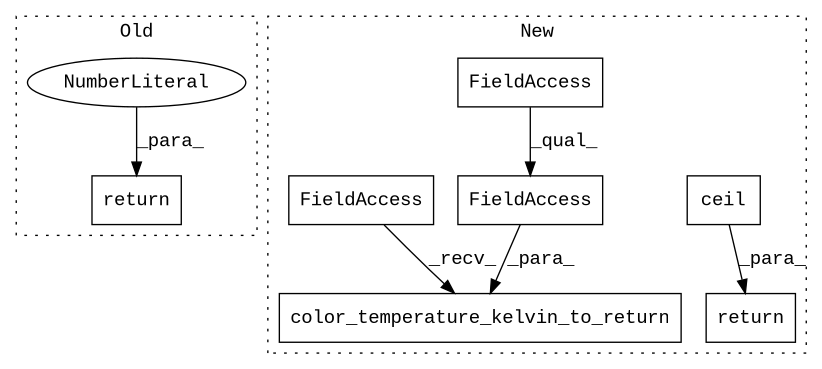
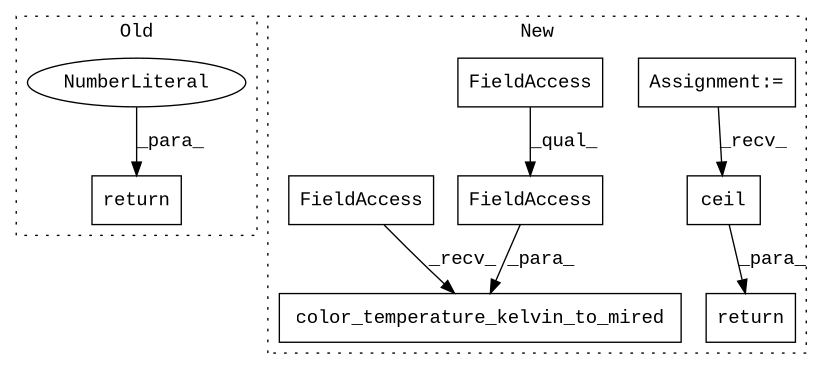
none -> (717, 83)
(480, 318) -> (480, 318)
